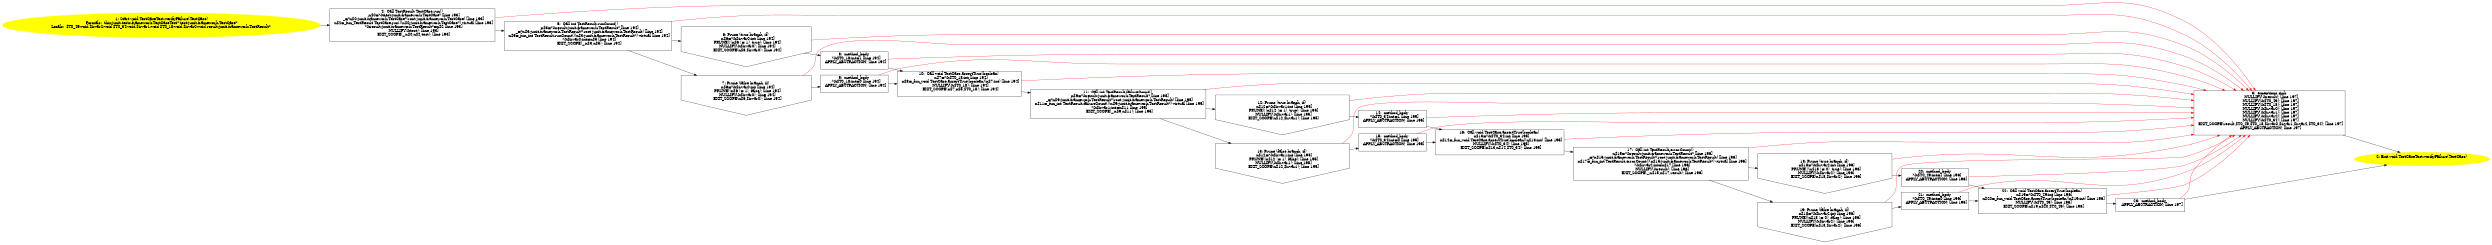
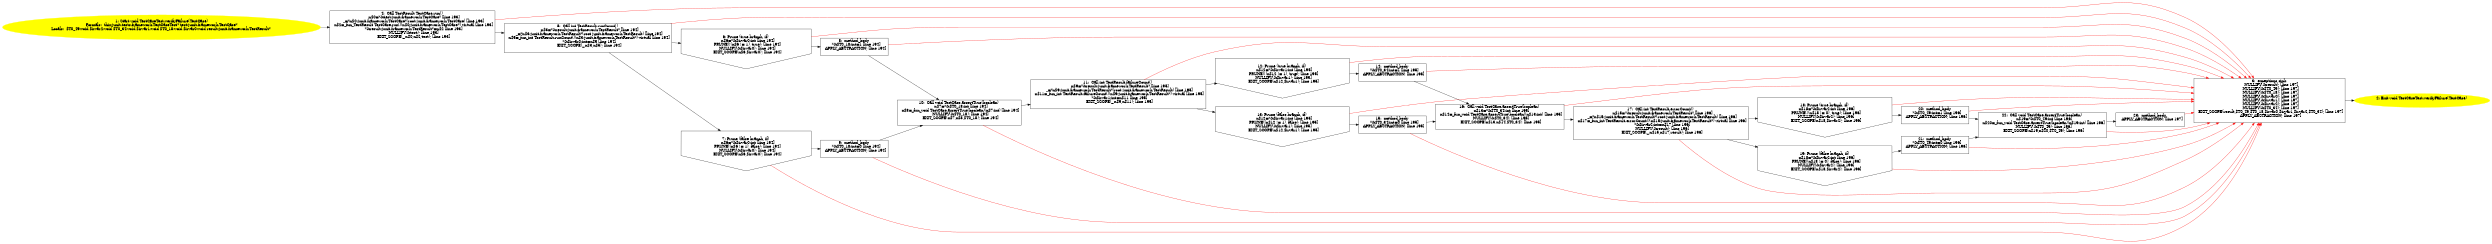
(2285, 182) -> none
